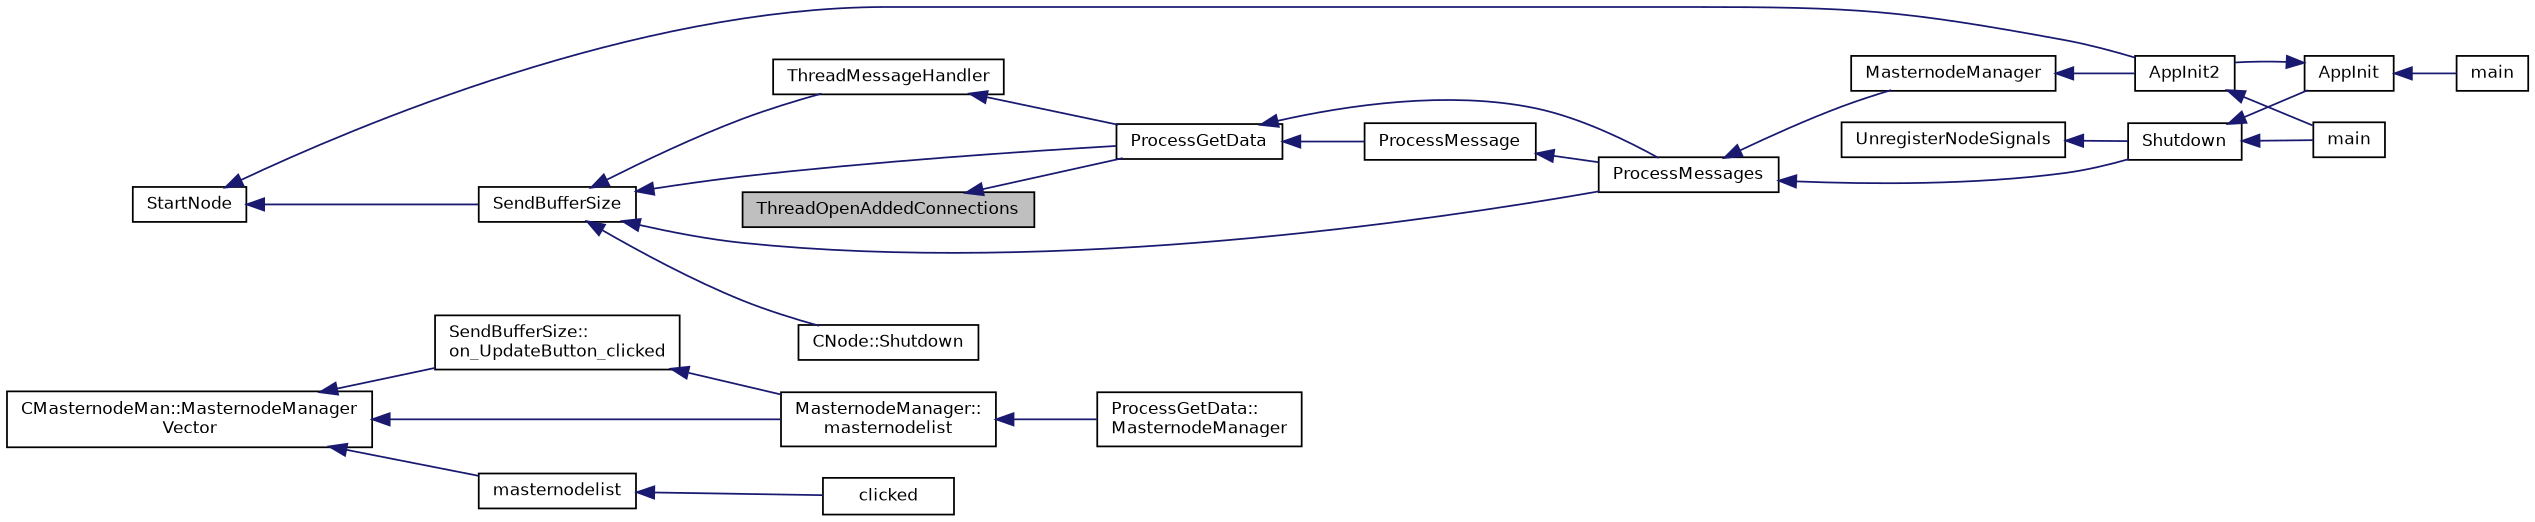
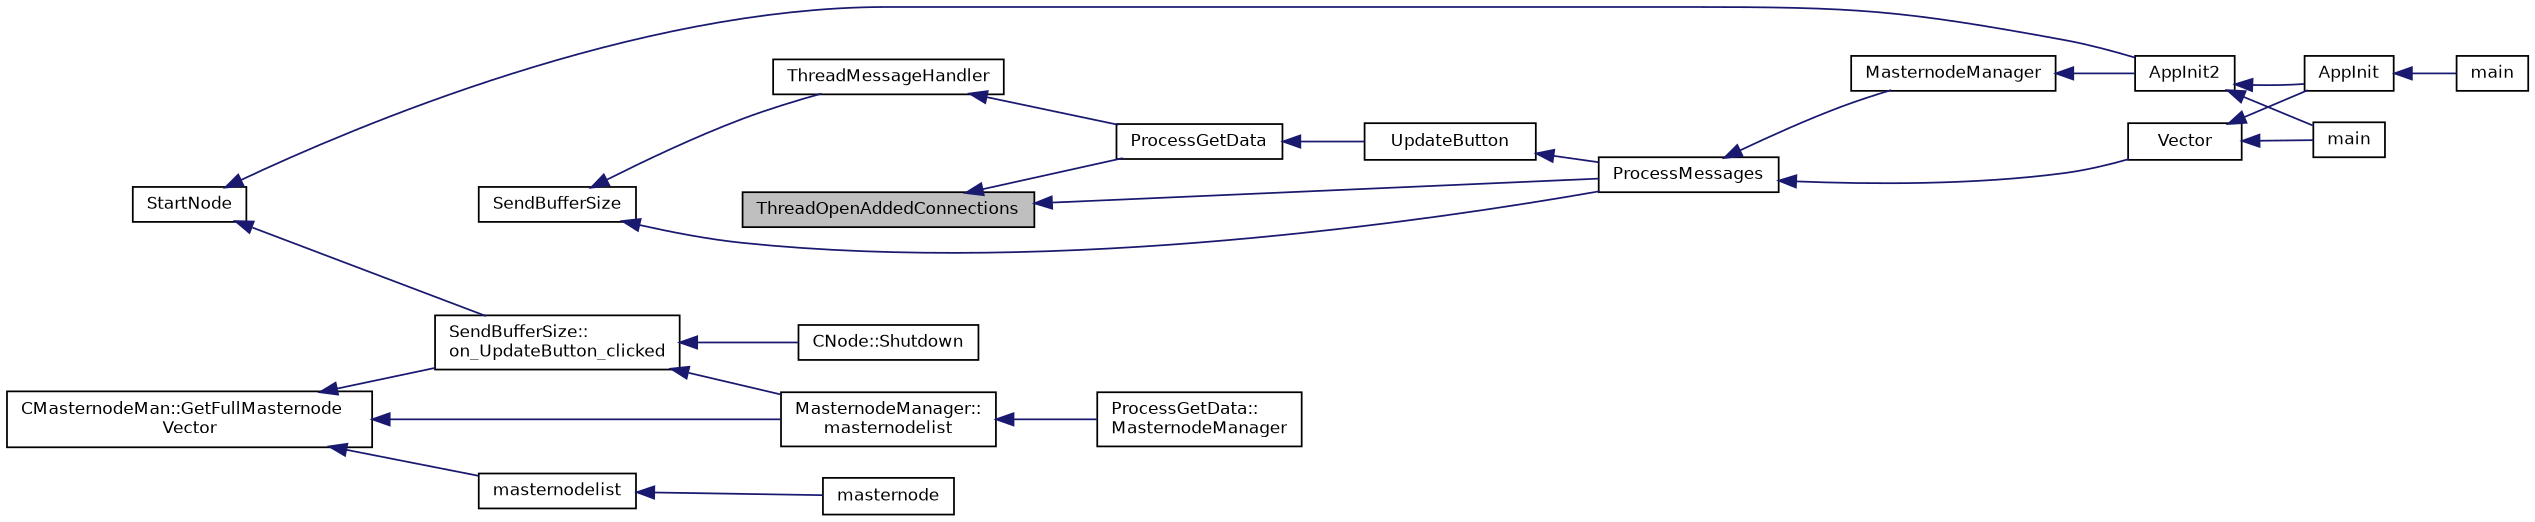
(2261, 62) -> (2278, 85)
(1473, 101) -> (1325, 191)
(1953, 140) -> none
(1450, 142) -> (1450, 142)
(2185, 142) -> (2185, 142)
(884, 163) -> none
(371, 204) -> (369, 272)
(708, 285) -> (748, 342)
(190, 419) -> (190, 419)
(888, 496) -> (888, 496)
